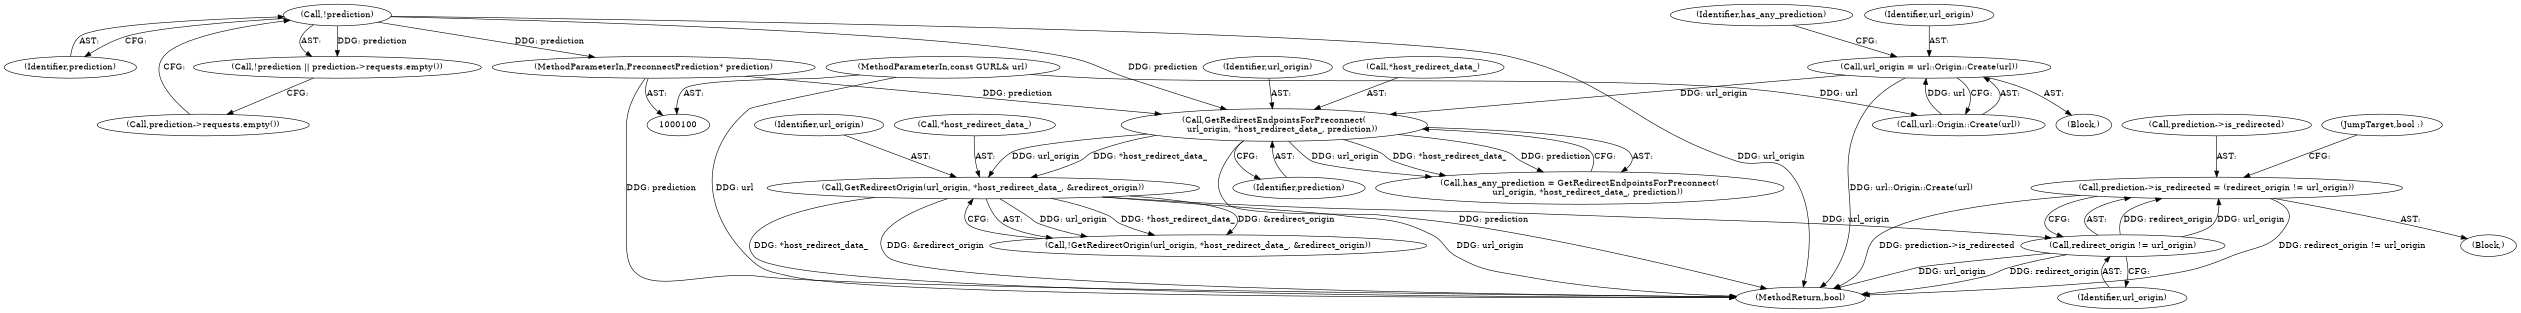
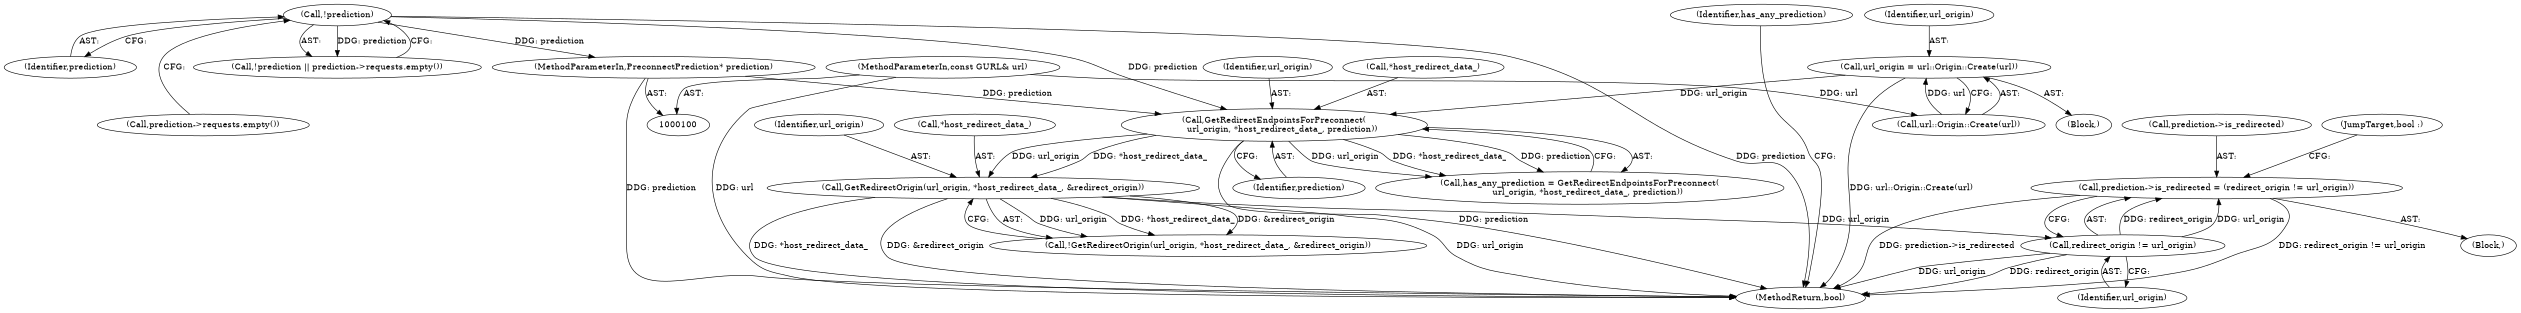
(1842, 40) -> (1807, 149)
(273, 95) -> (409, 39)
(1771, 157) -> (1771, 157)
